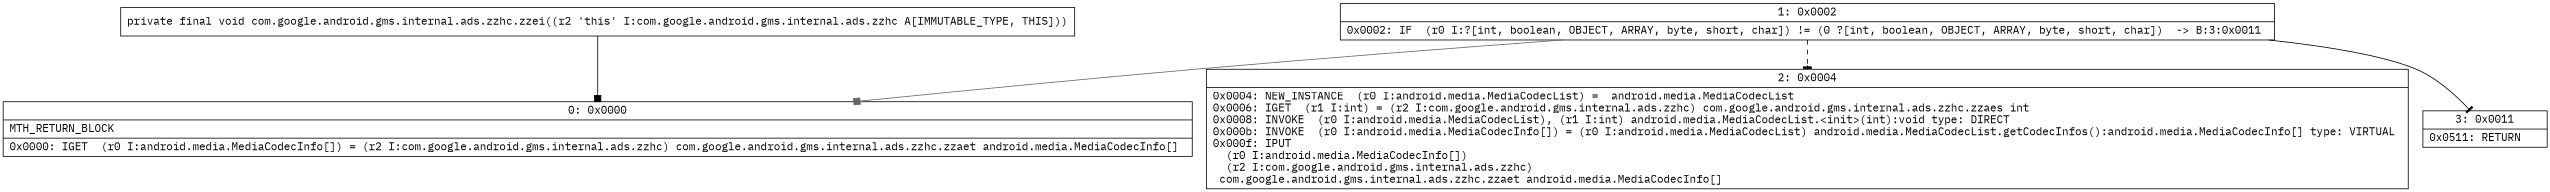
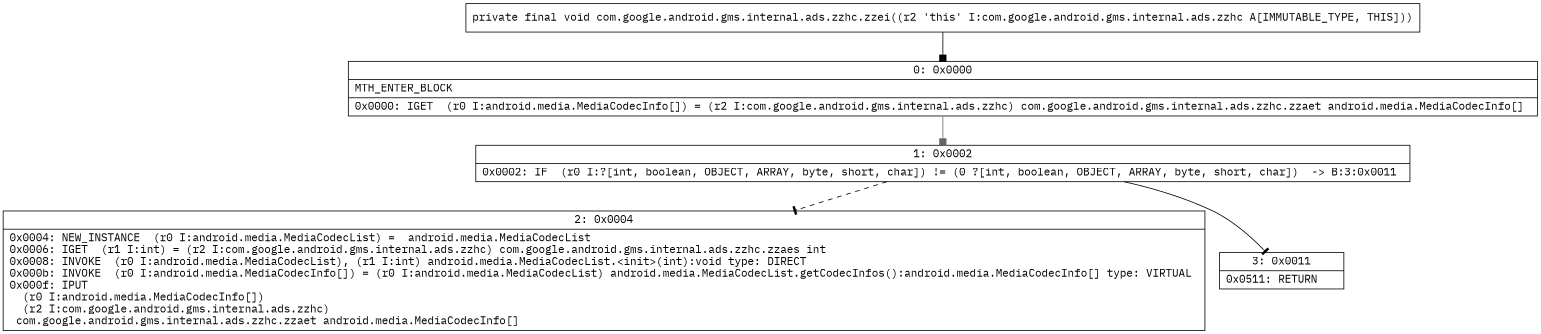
(1212, 68) -> (943, 127)
(62, 129) -> (404, 88)
